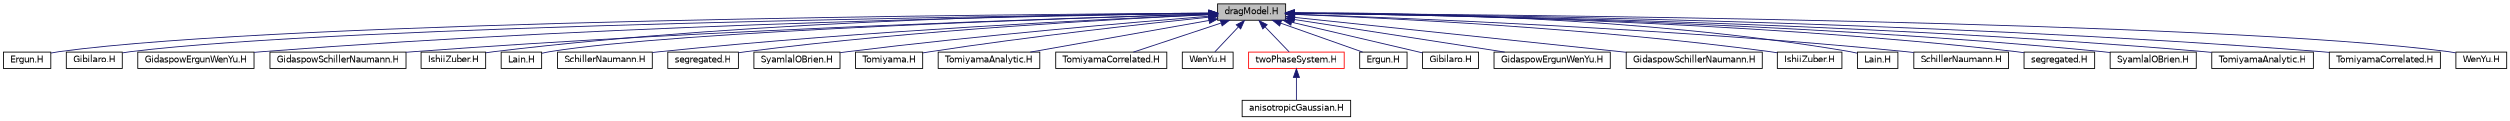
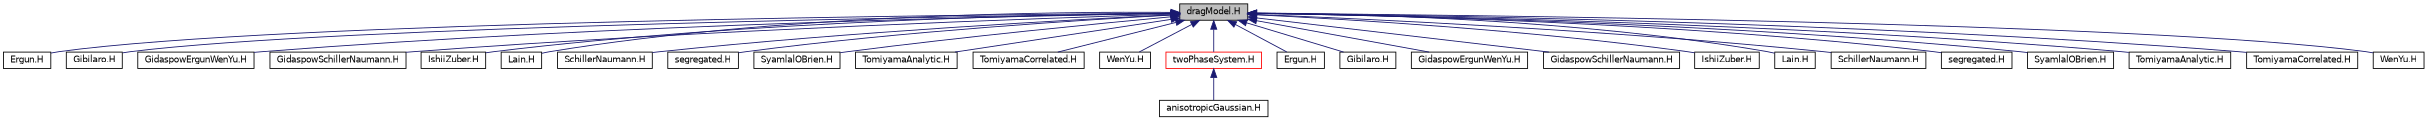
(889, 60) -> none
